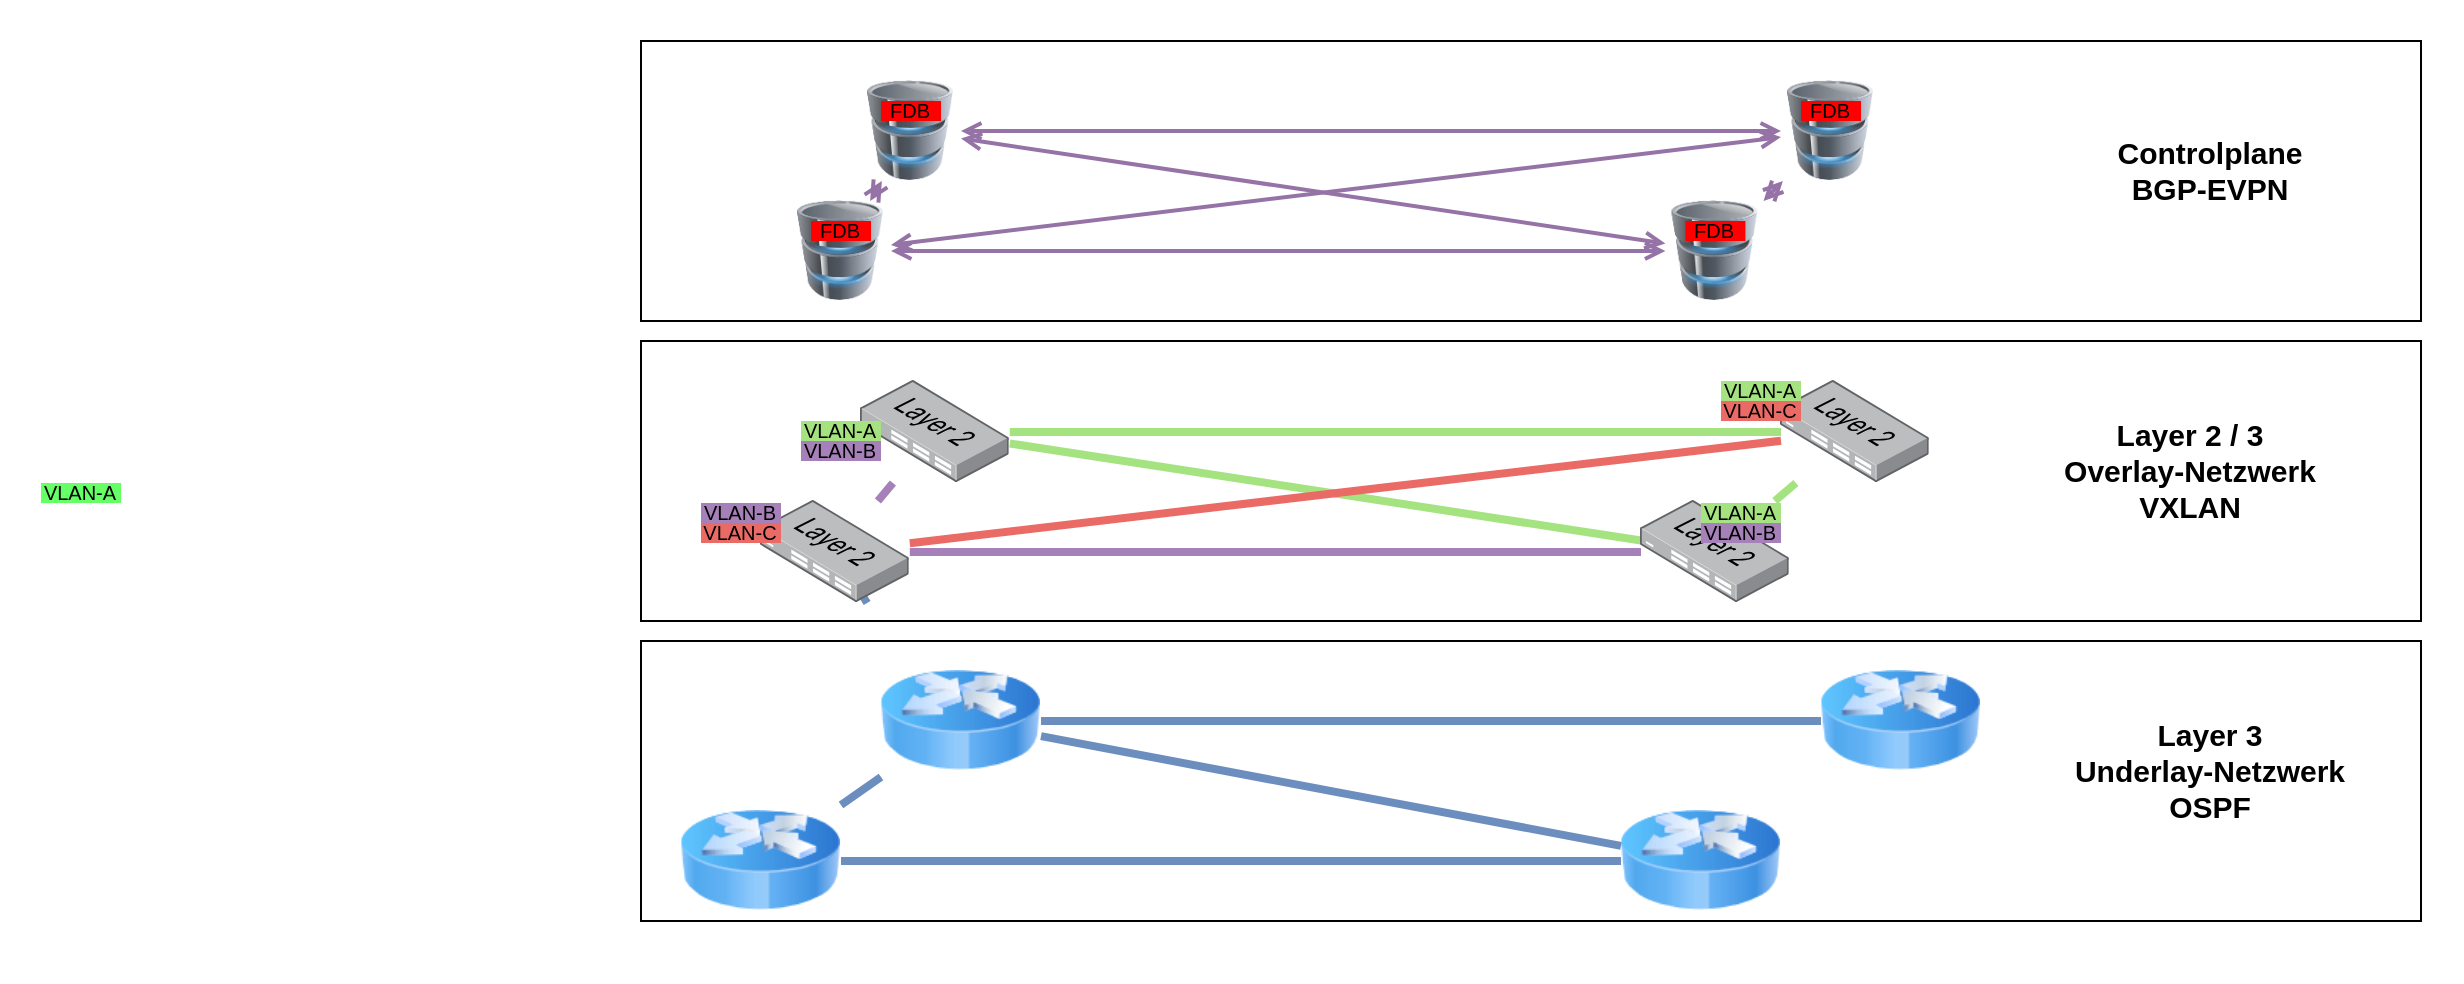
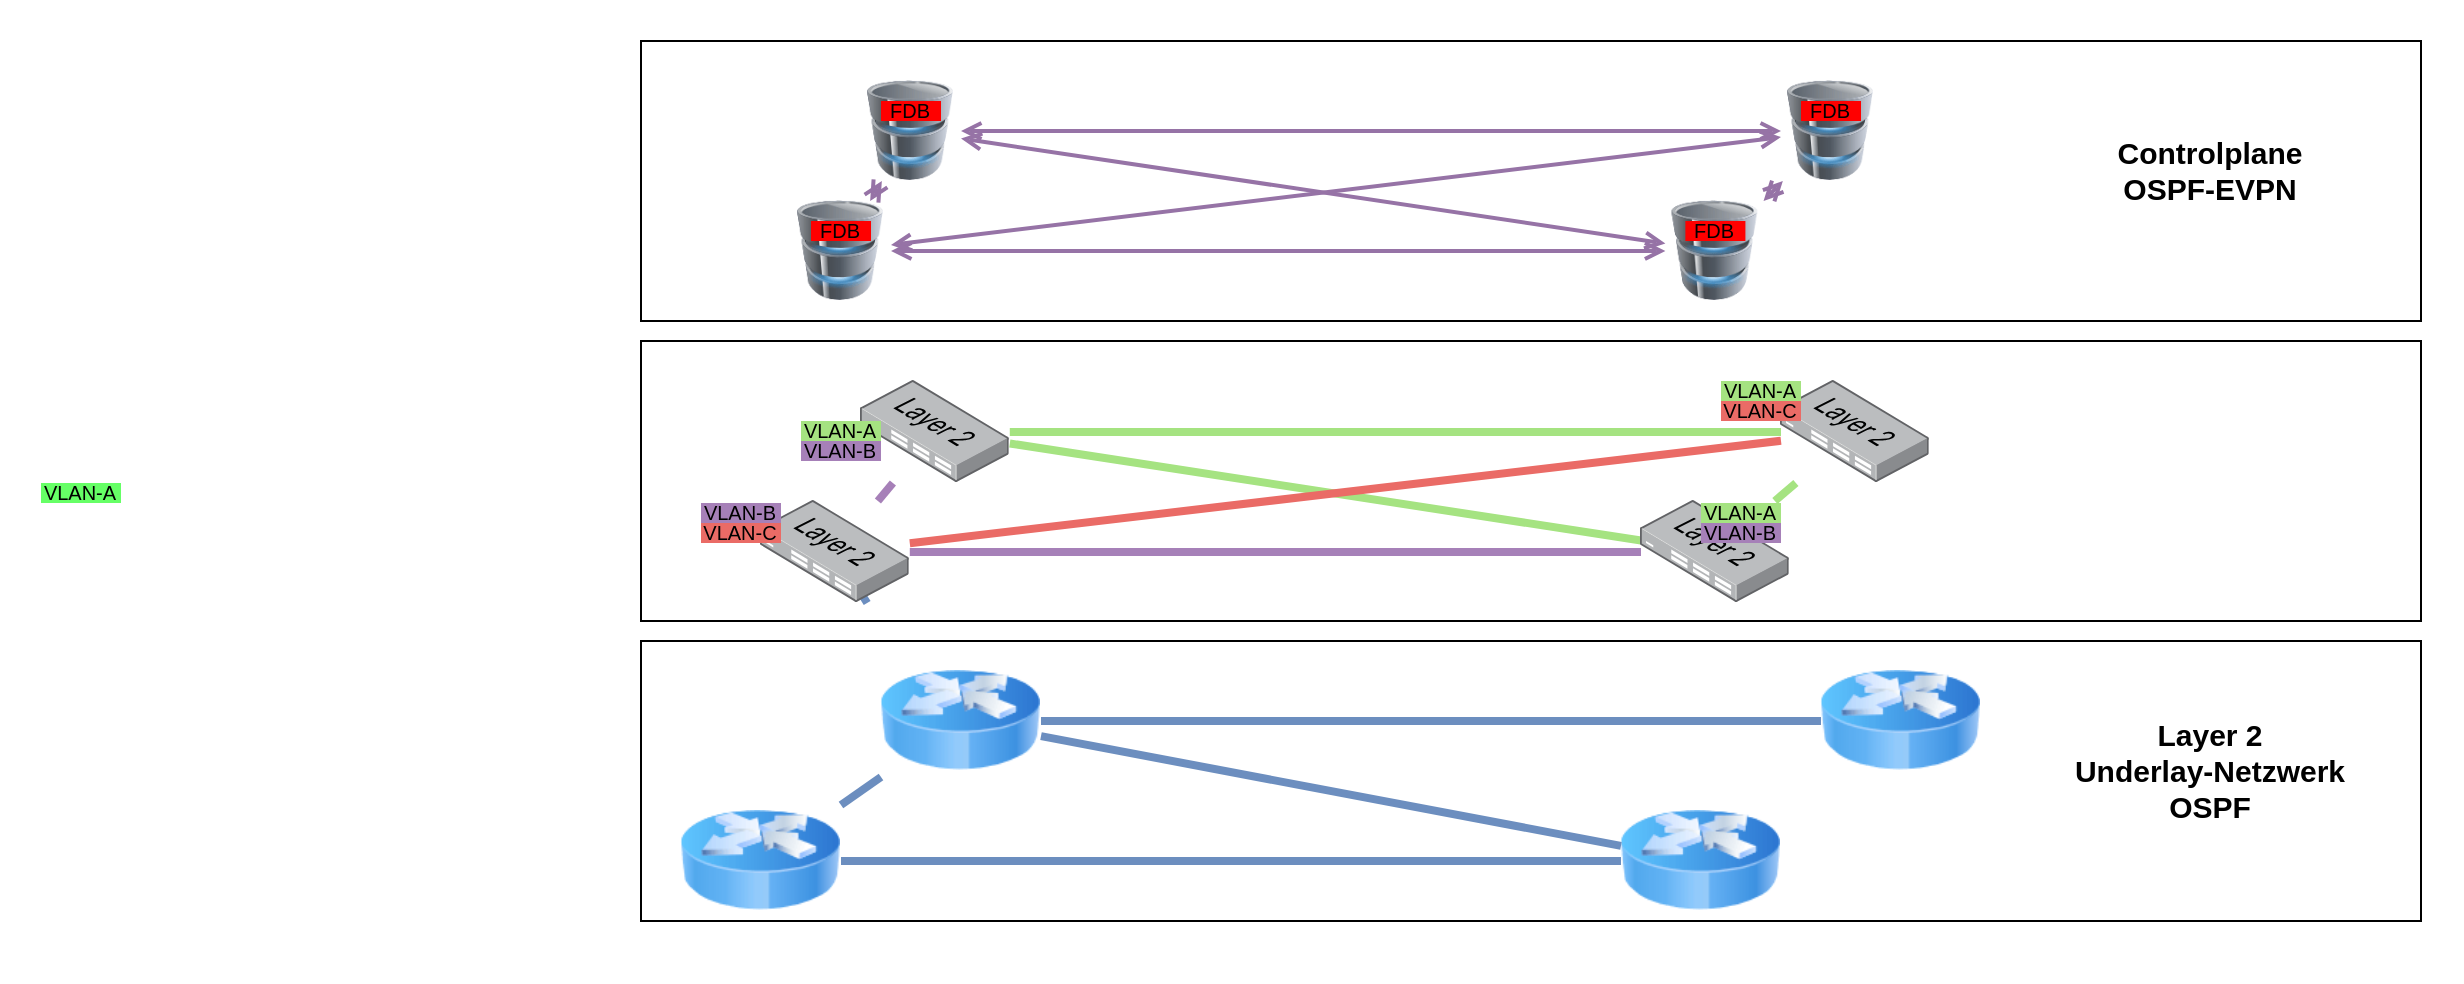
(2211, 171) -> (2211, 171)
(2191, 471) -> none
(2211, 771) -> (2211, 771)
